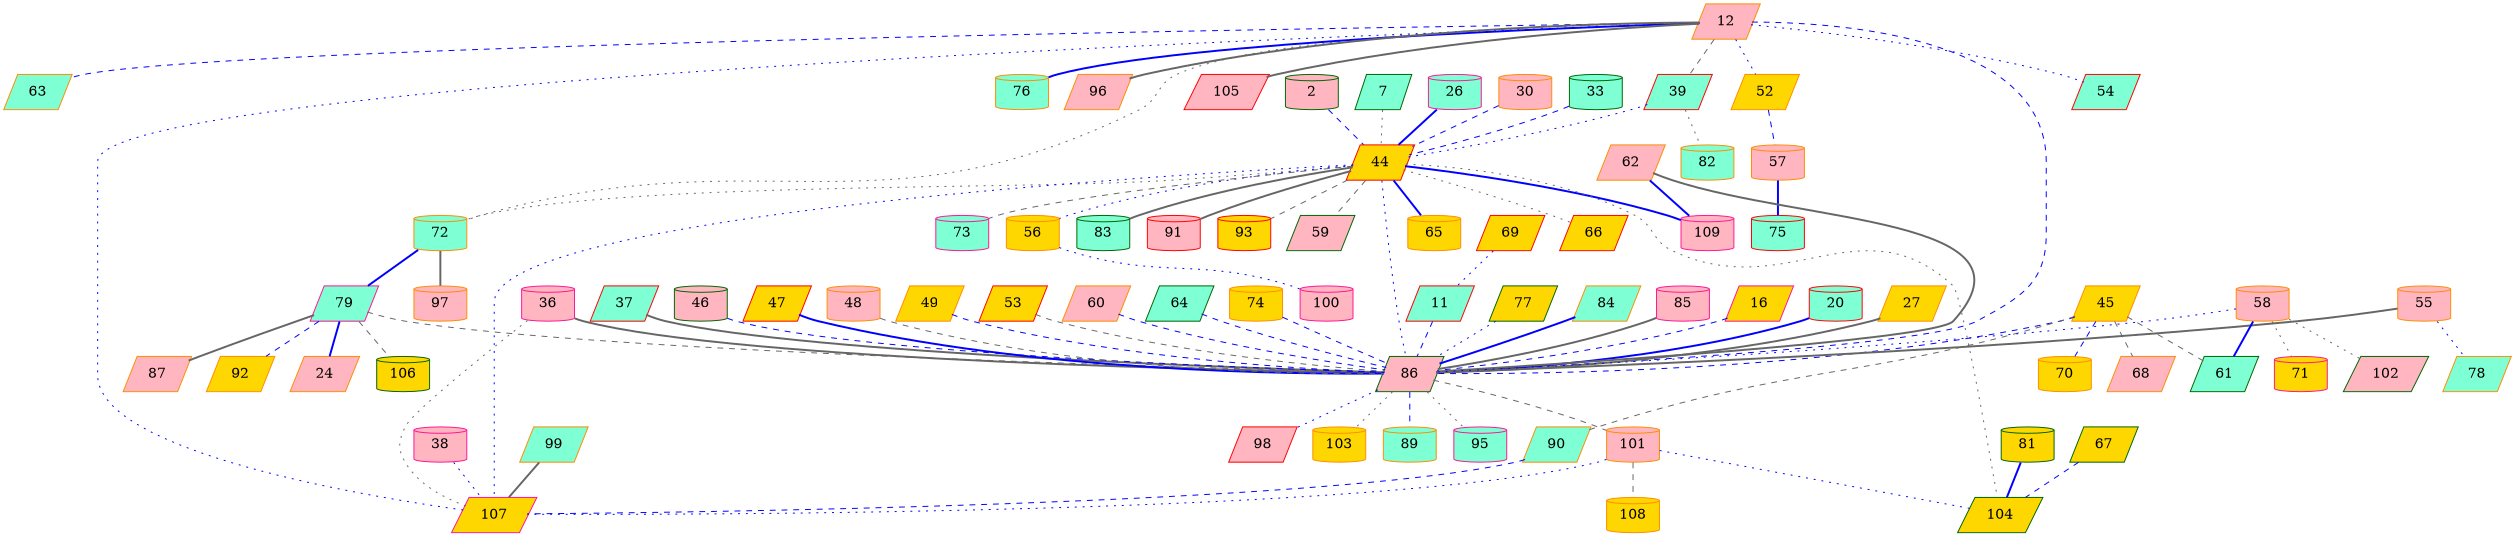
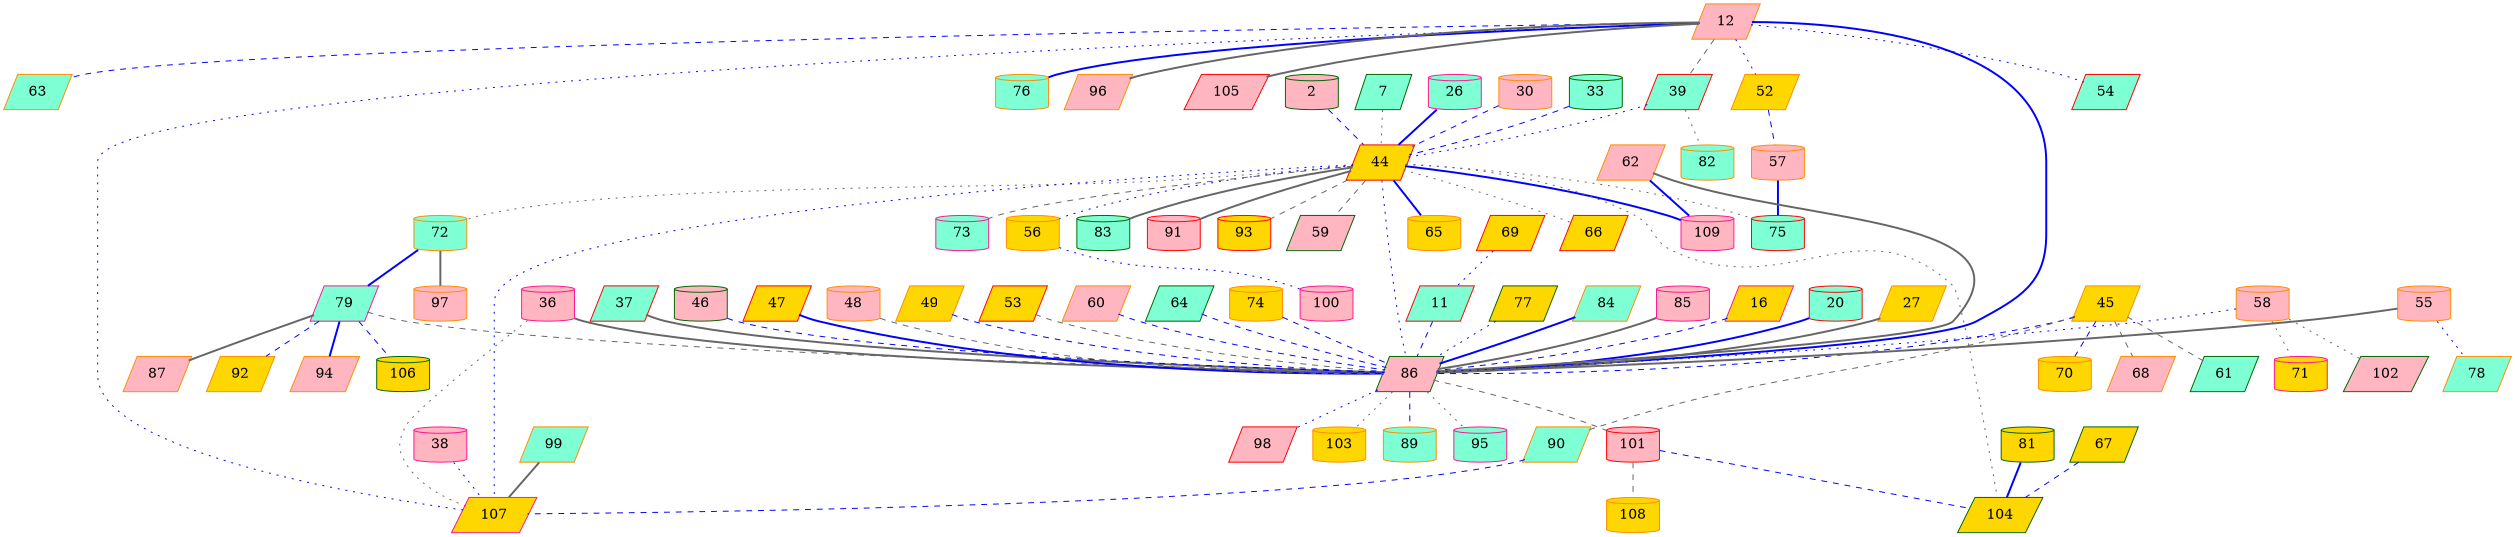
(1089, 131) -> none
none -> (1580, 181)
(1979, 320) -> (1979, 320)
(374, 339) -> (374, 339)
(2243, 339) -> none
(325, 374) -> (325, 374)
(1633, 445) -> (1633, 445)
(1815, 480) -> (1815, 480)
(1068, 507) -> none
